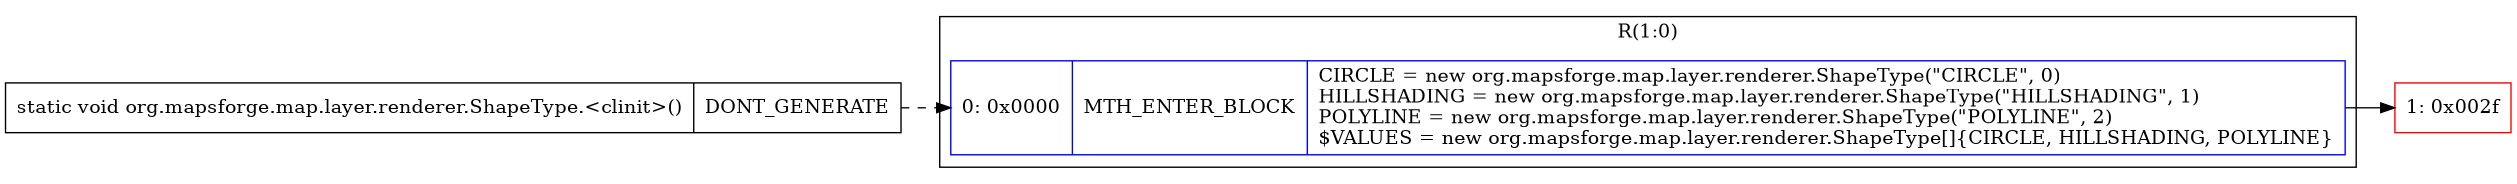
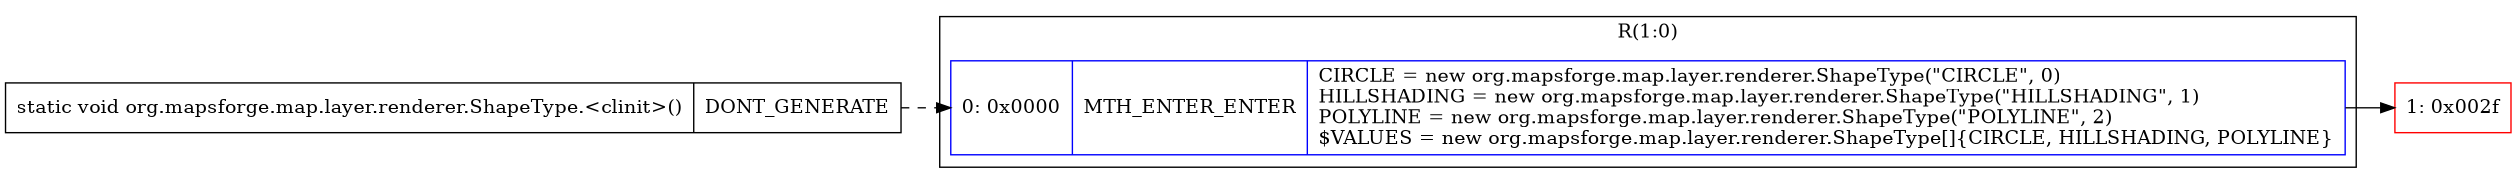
(1190, 107) -> (1190, 107)
